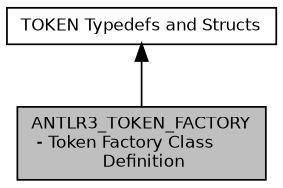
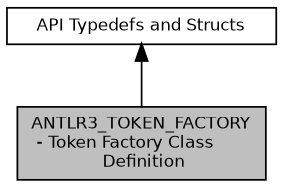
(142, 26) -> (142, 26)
